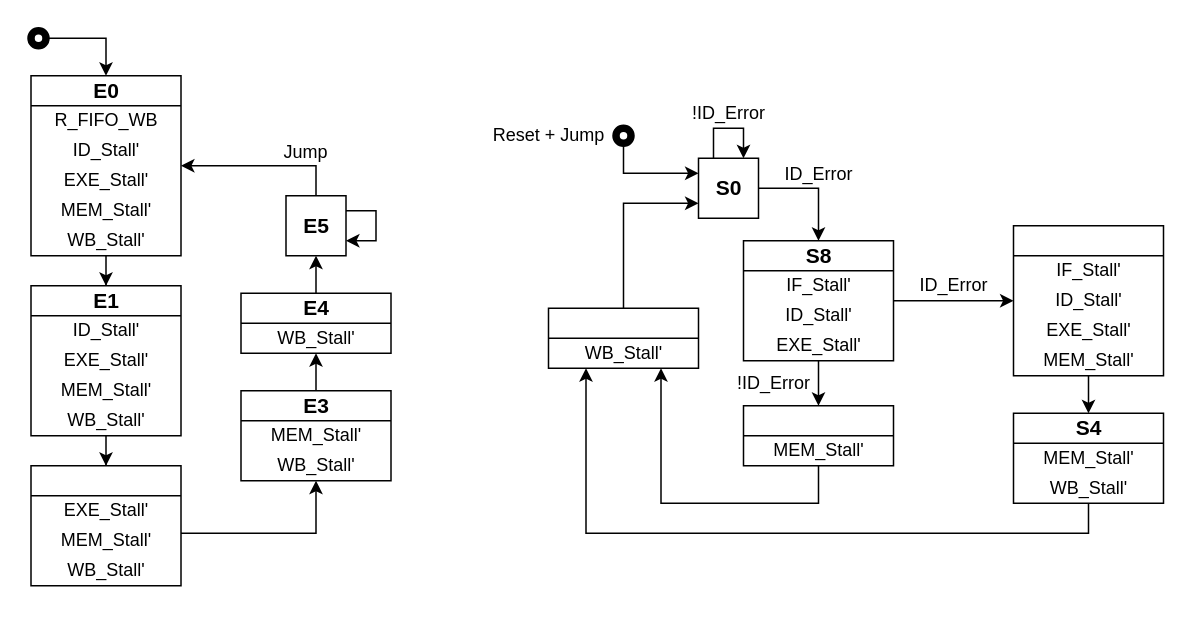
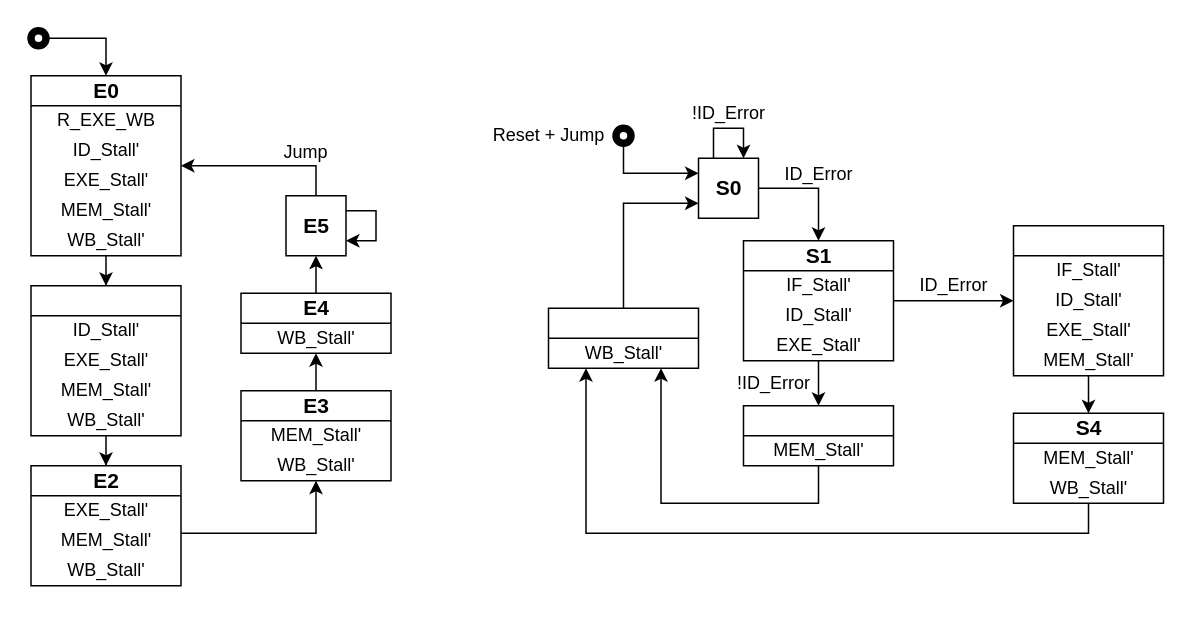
(107, 121) -> (107, 121)
(819, 256) -> (819, 256)
(106, 301) -> none
none -> (106, 481)
